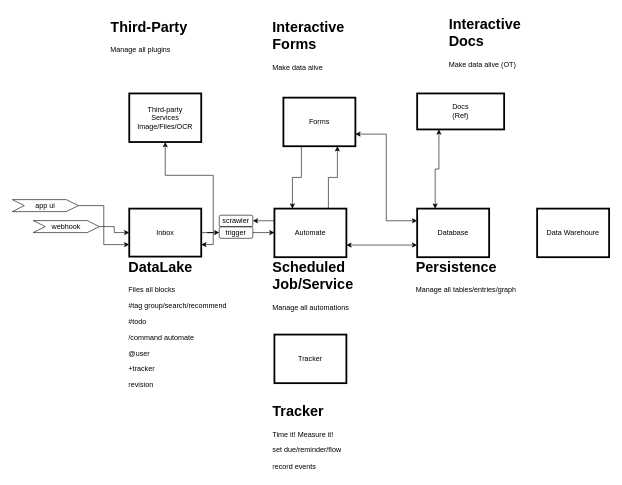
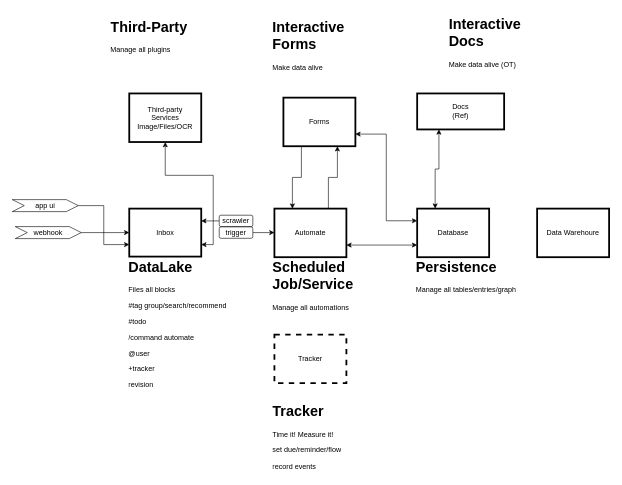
none -> (206, 221)
(258, 221) -> none
(66, 227) -> (48, 233)
(211, 233) -> none
(311, 359) -> (311, 359)
